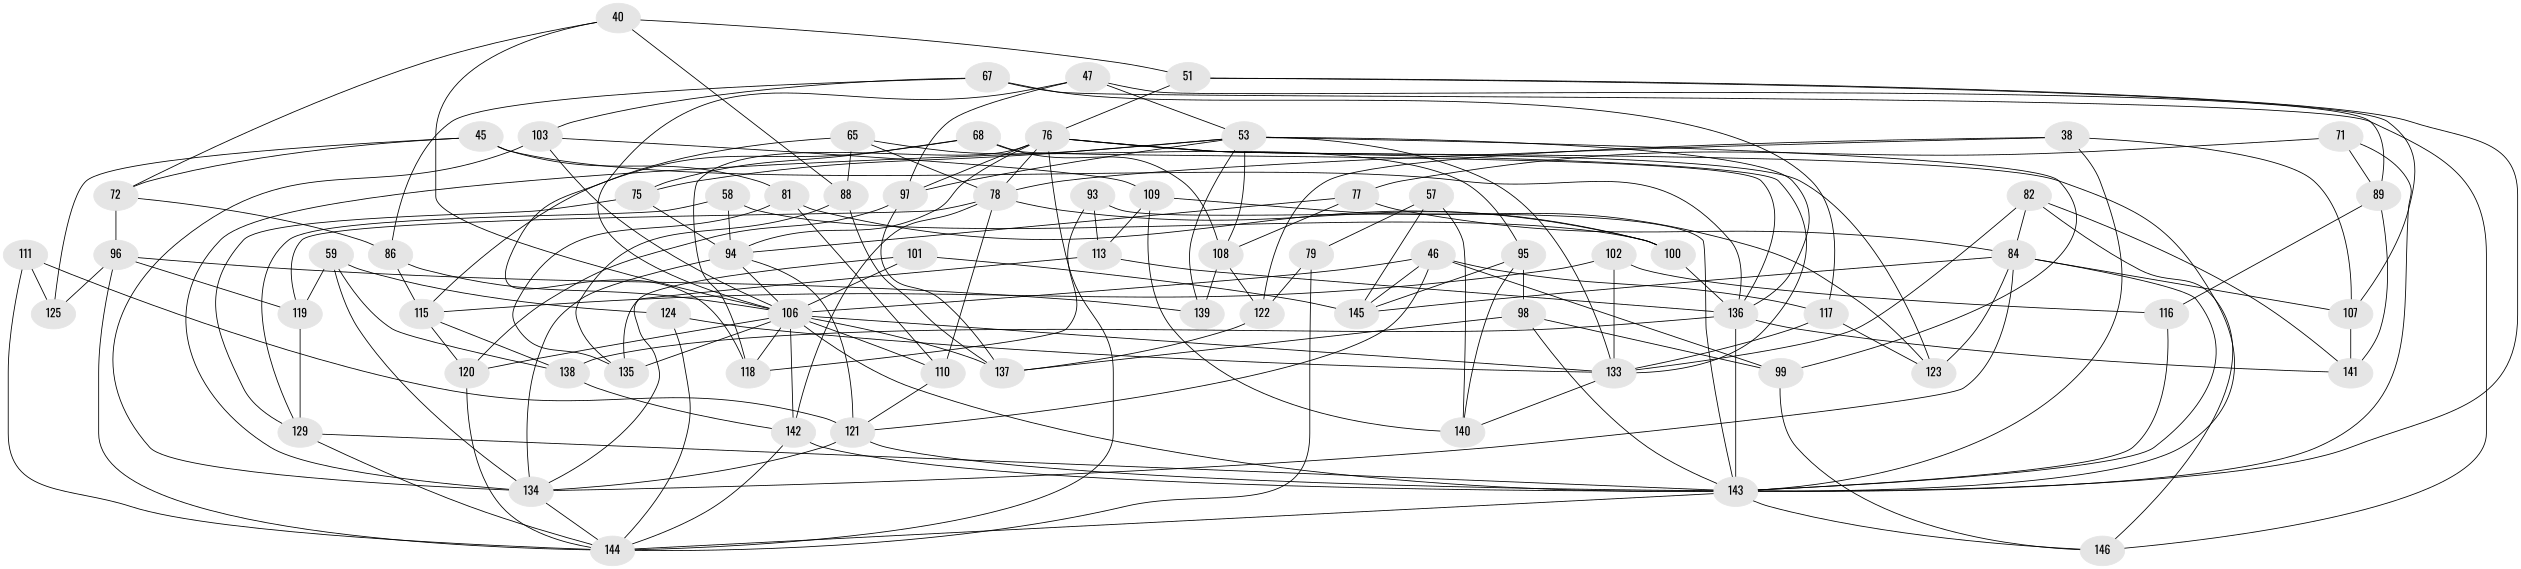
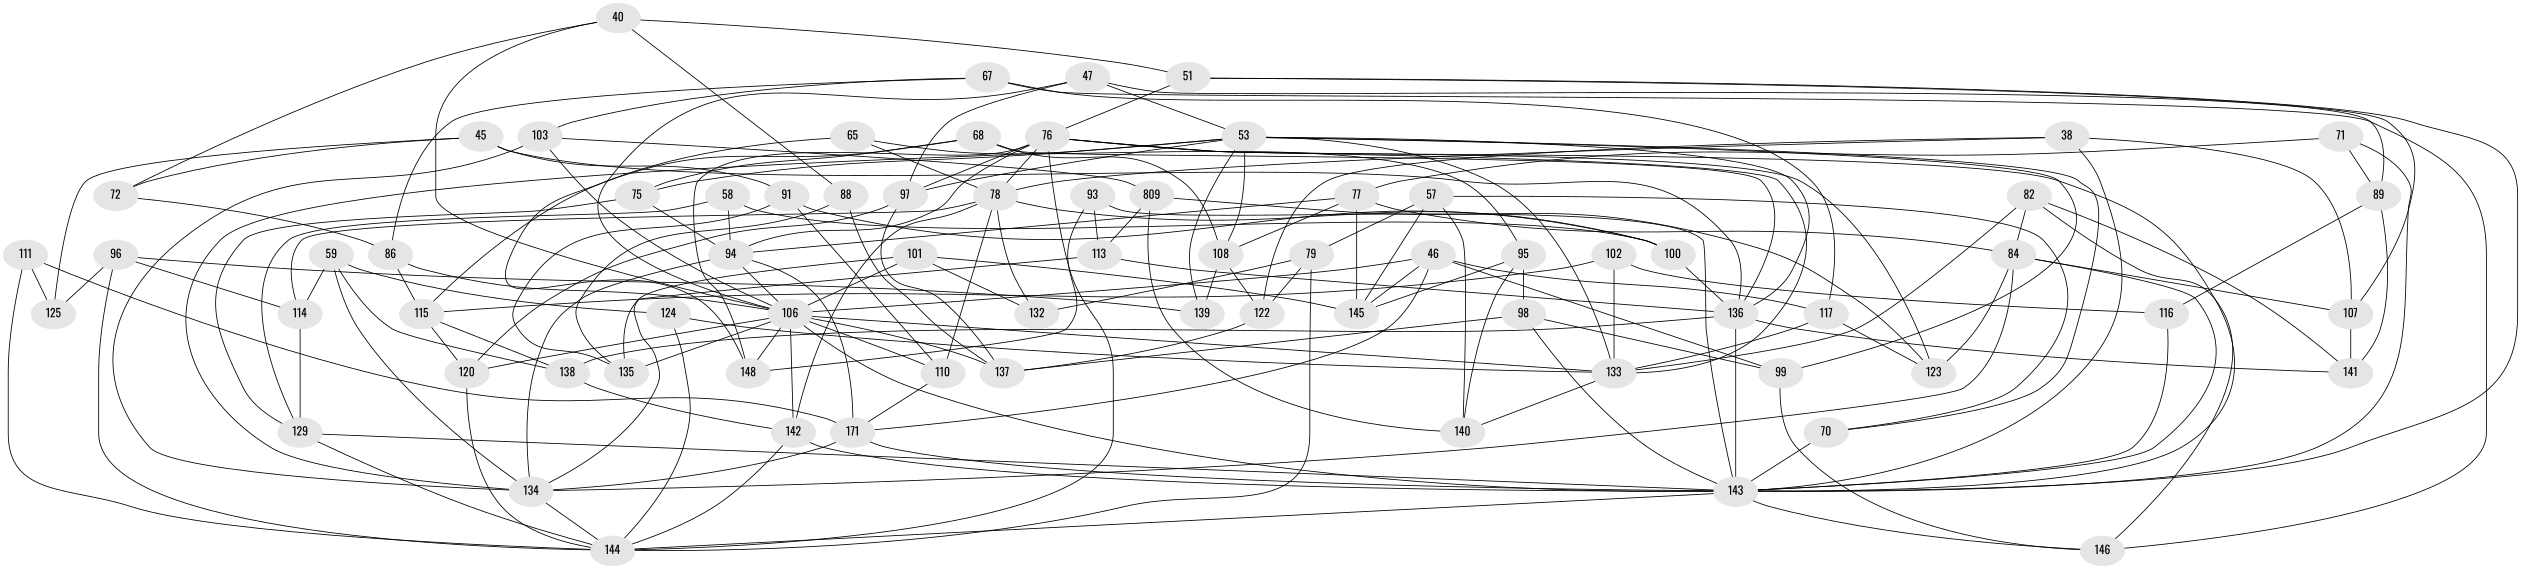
(849, 169) -> none
(787, 196) -> (787, 196)
(1152, 196) -> (1152, 196)
(116, 225) -> none
(1731, 279) -> (1357, 255)
(300, 314) -> (300, 314)
none -> (1037, 314)
(748, 373) -> (748, 373)
(853, 432) -> (853, 432)
none -> (1826, 432)
